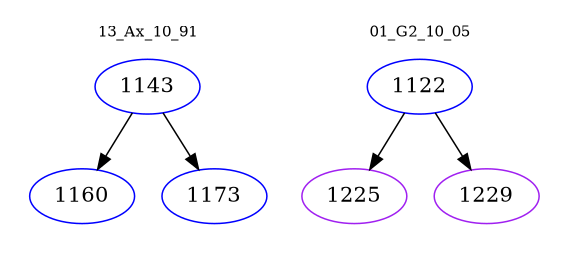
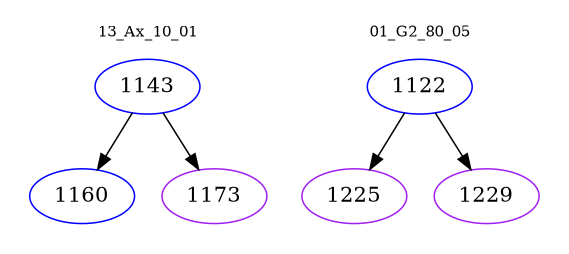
(148, 33) -> (148, 33)
(421, 33) -> (421, 33)
(214, 196) -> (214, 196)
